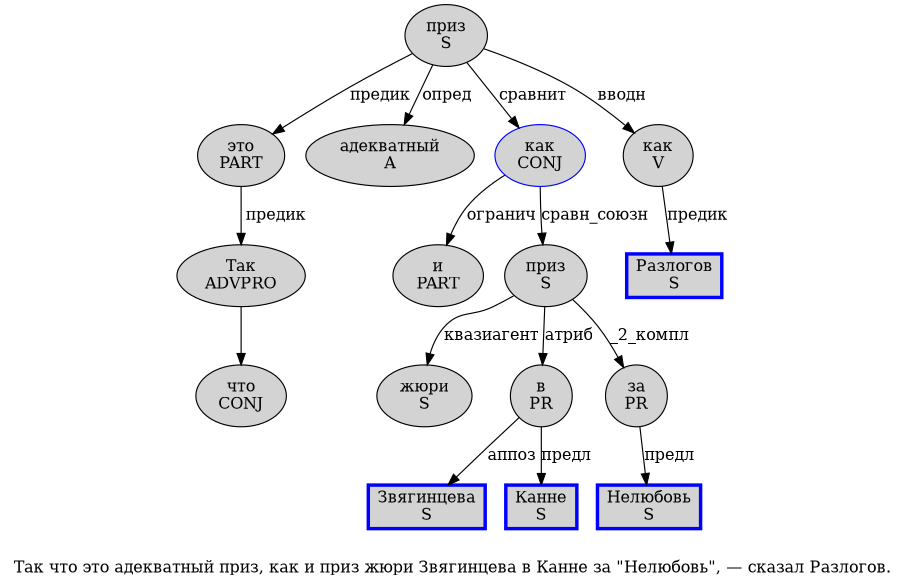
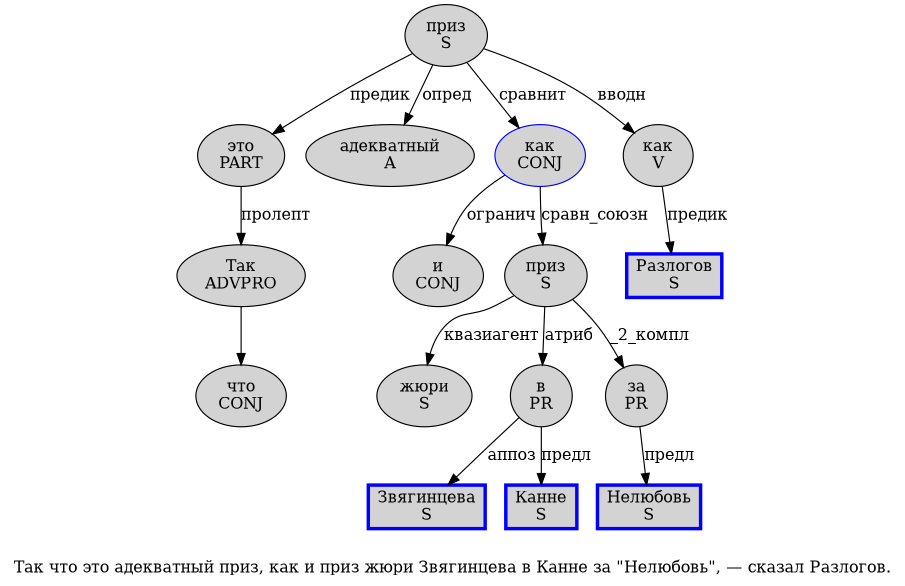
(276, 216) -> (276, 216)
(438, 276) -> (438, 276)
